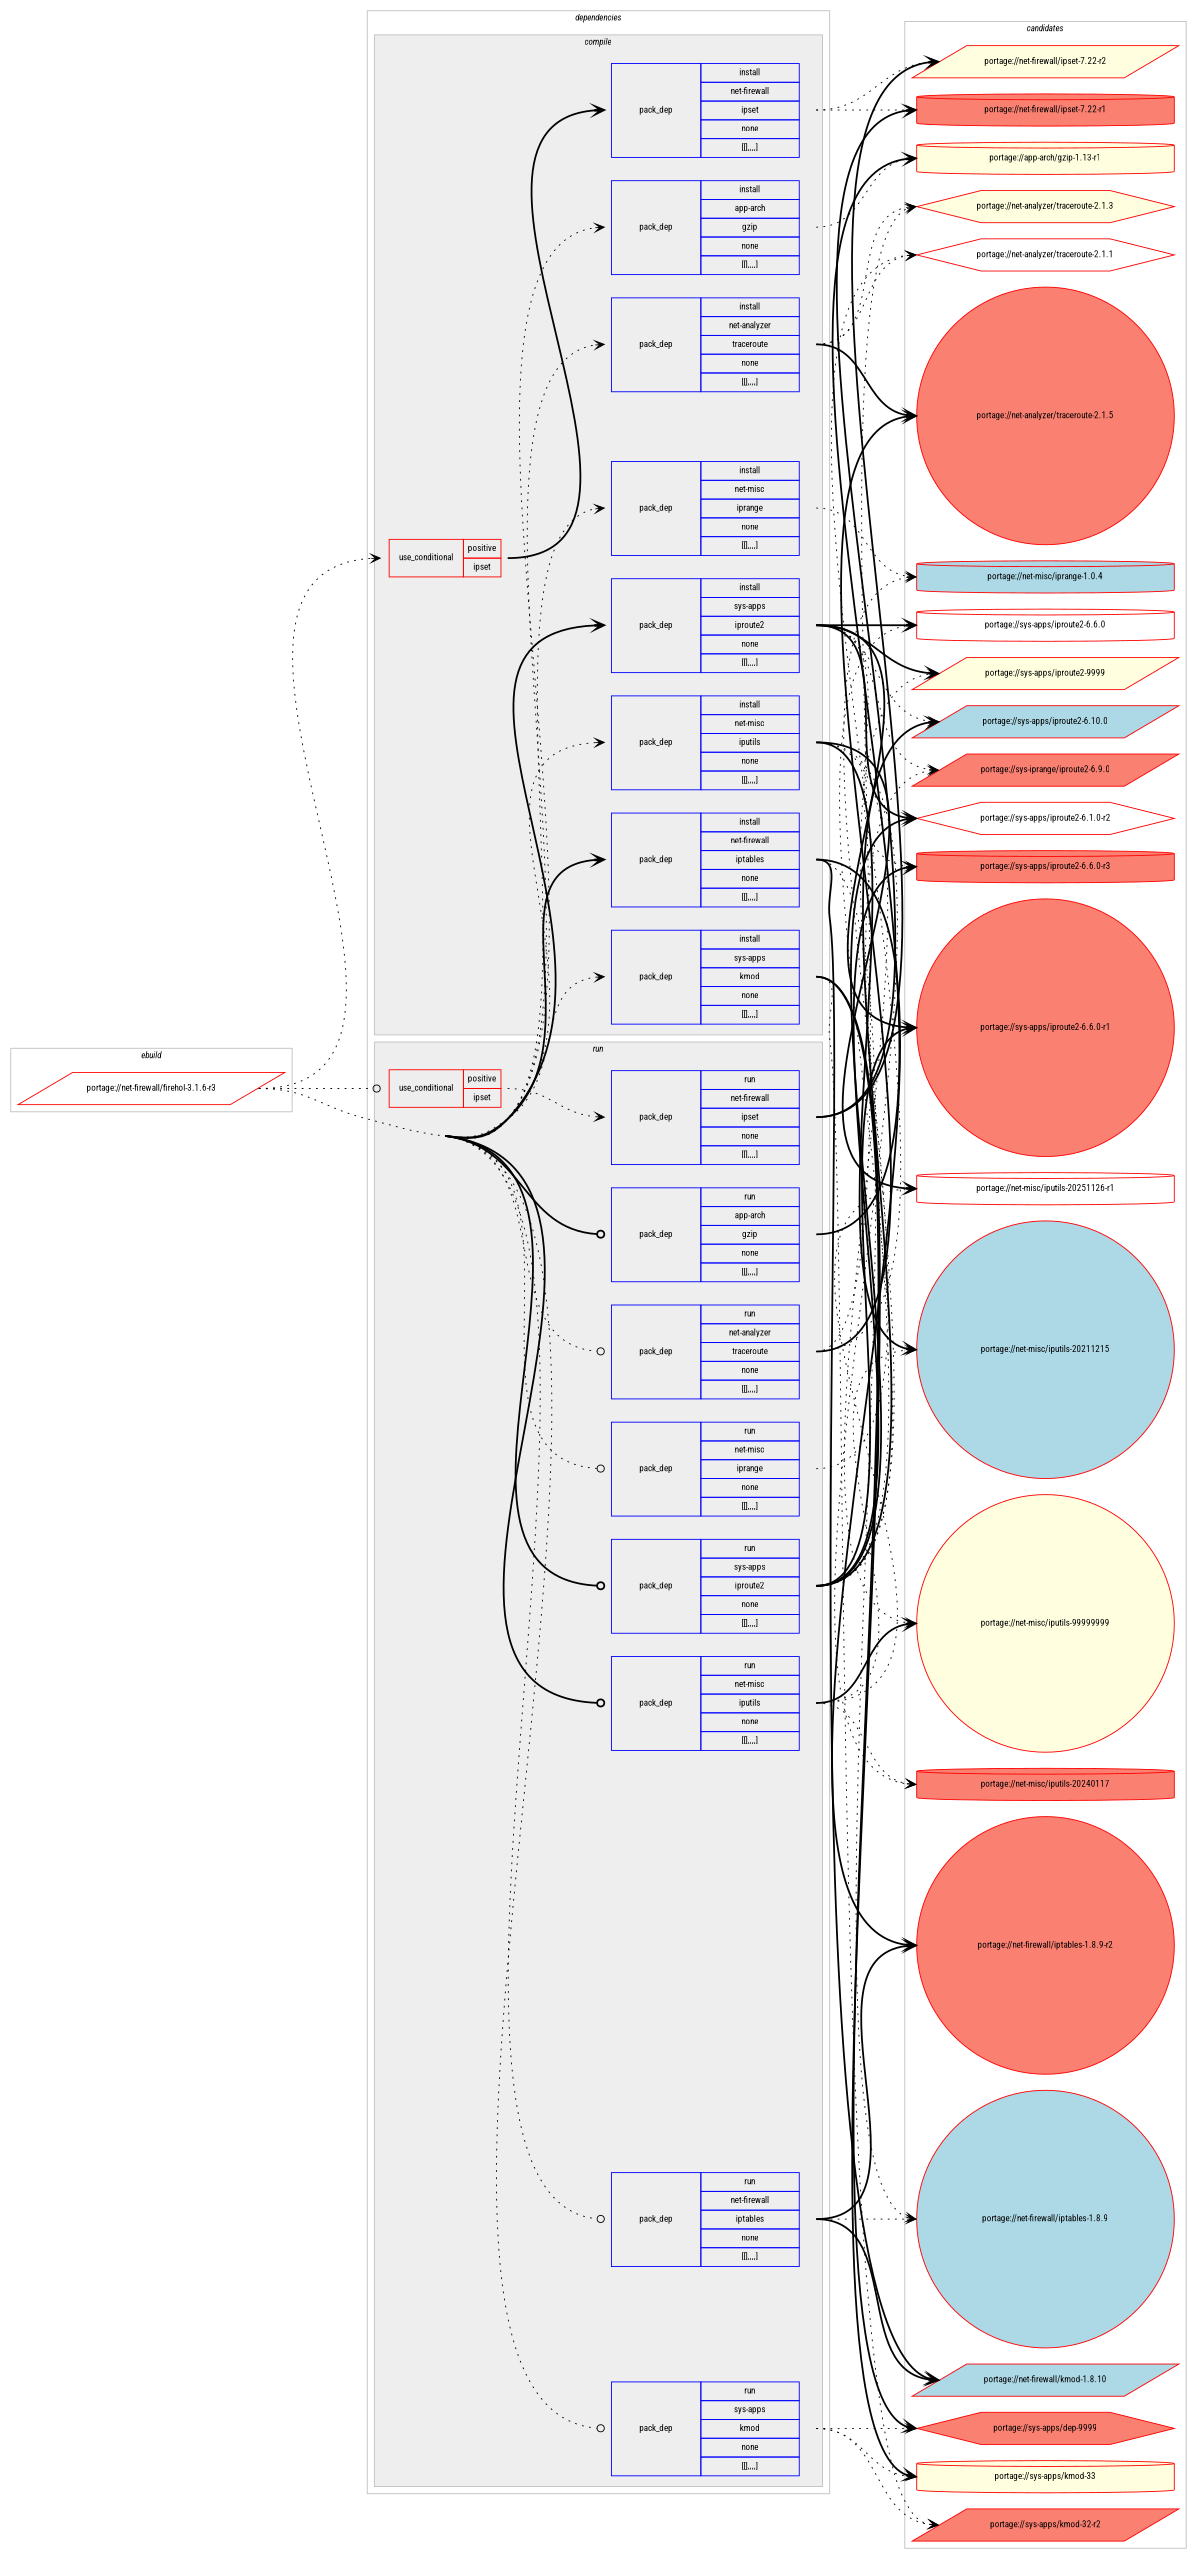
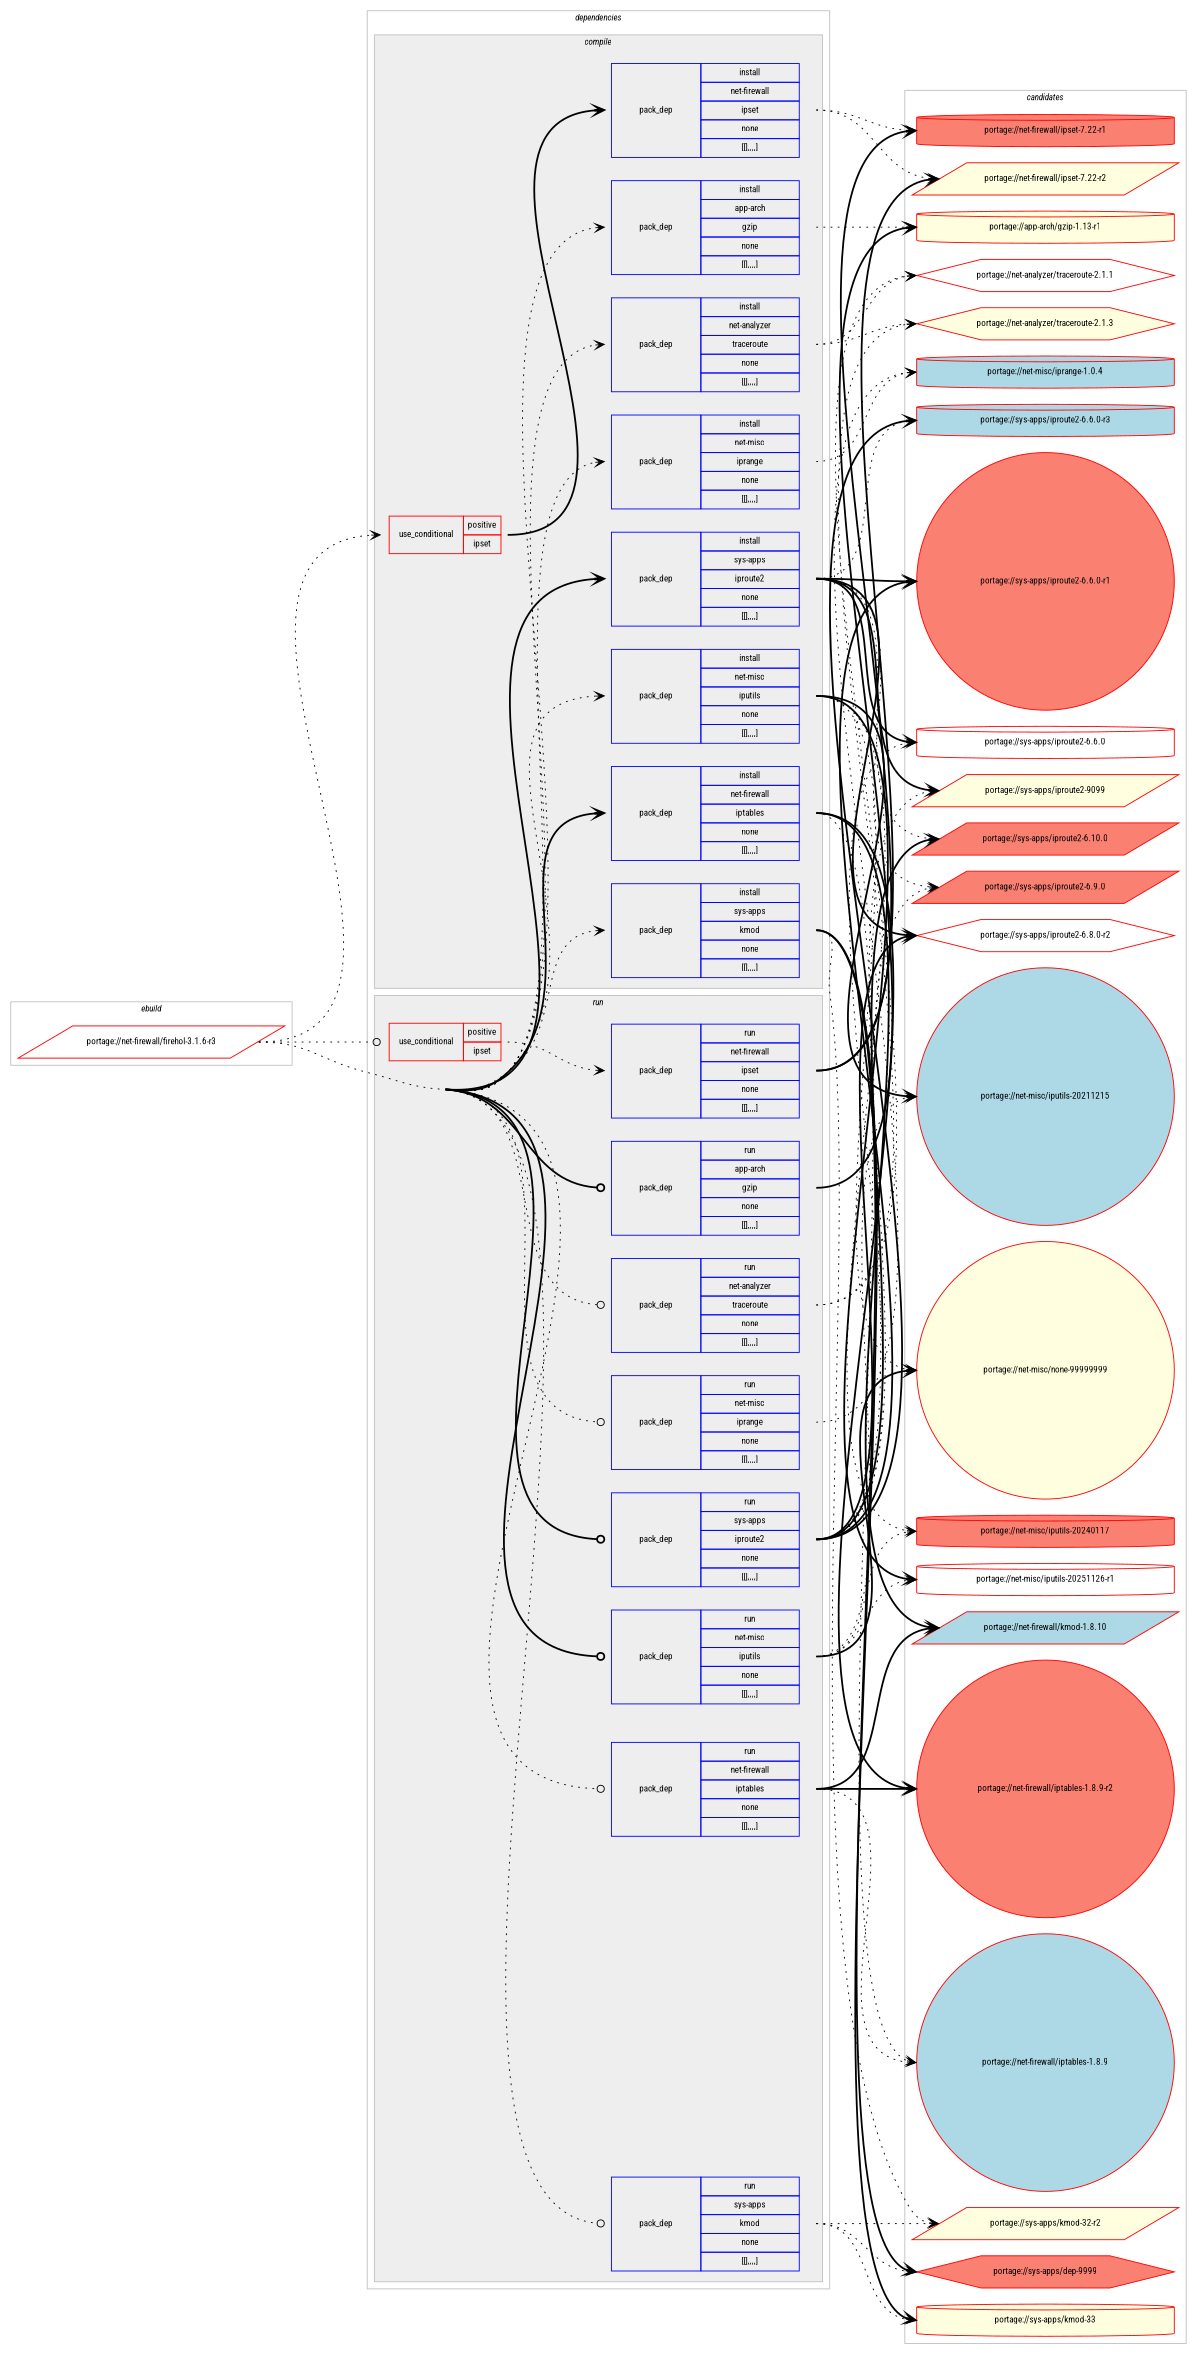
(1046, 416) -> none
(1046, 674) -> (1046, 791)
(1046, 722) -> (1046, 839)
(1046, 770) -> (1046, 887)
(1046, 818) -> (1046, 936)
(1046, 867) -> (1046, 420)
(1046, 1623) -> (1046, 1370)
(1046, 2525) -> (1046, 2224)
